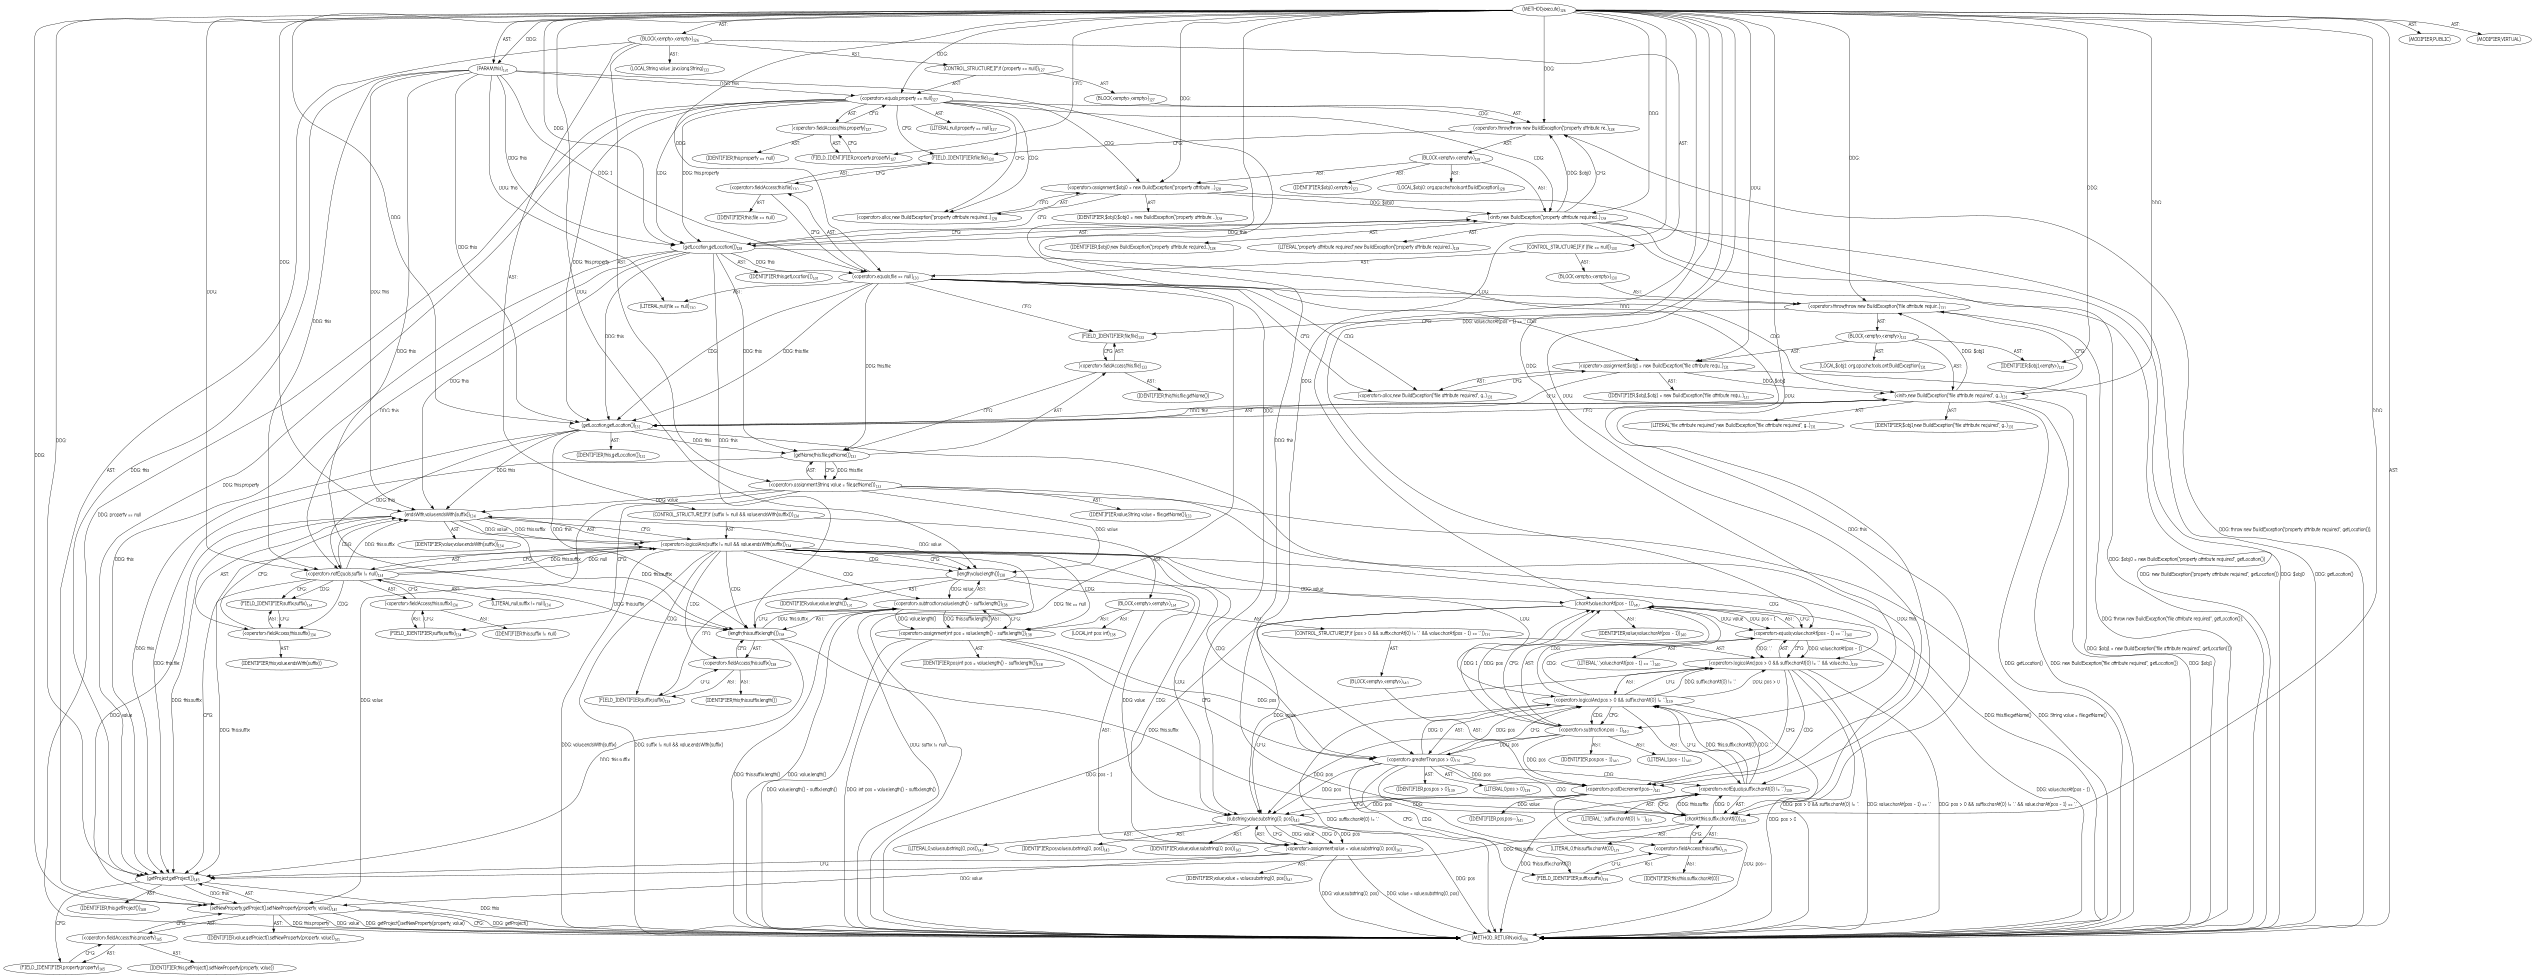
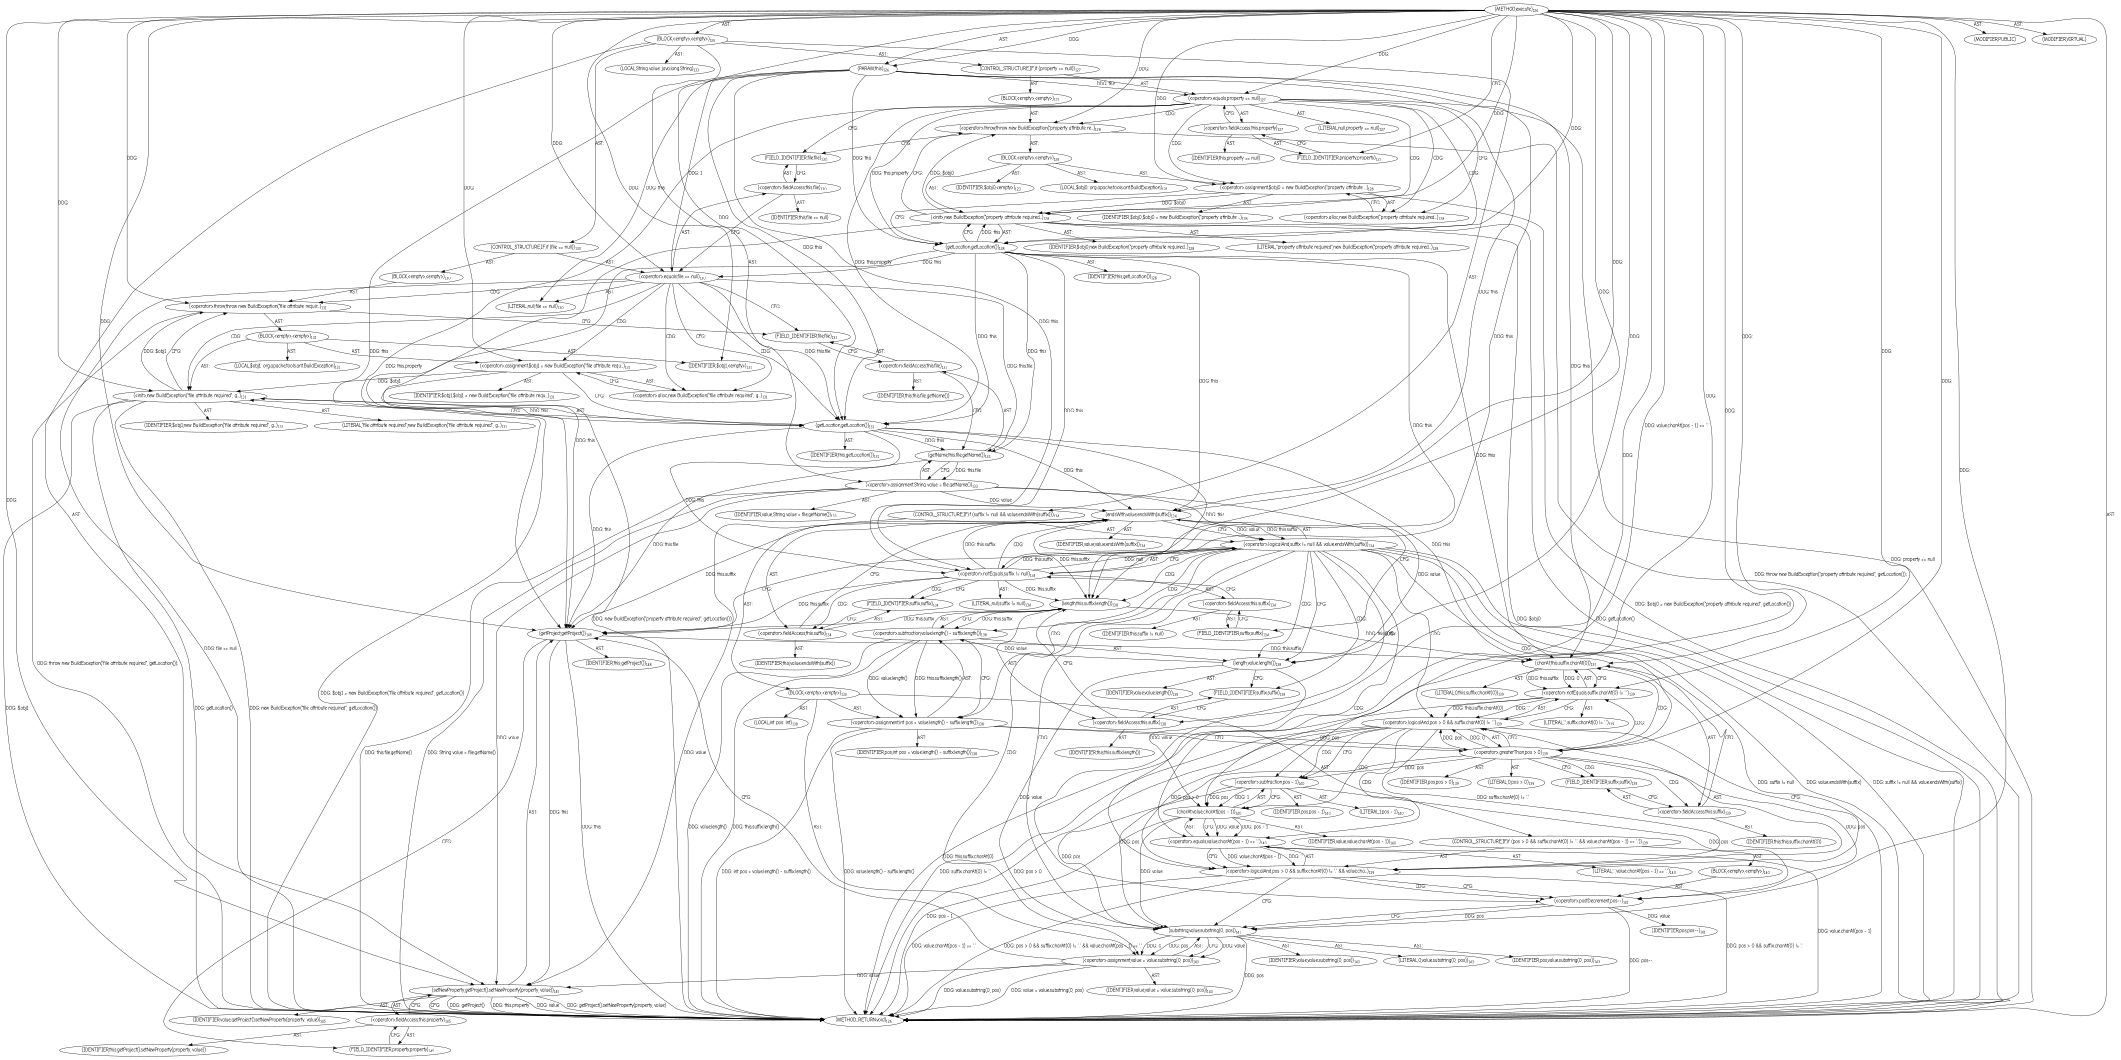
(730, 527) -> none
(1498, 743) -> (1396, 767)
(951, 869) -> (1085, 645)
